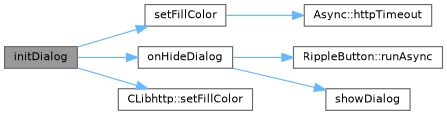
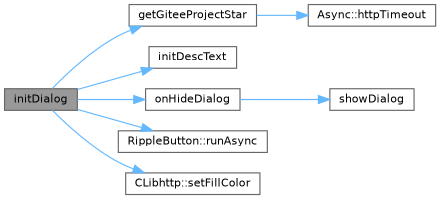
(185, 15) -> (193, 15)
none -> (193, 57)
(257, 57) -> (110, 119)
